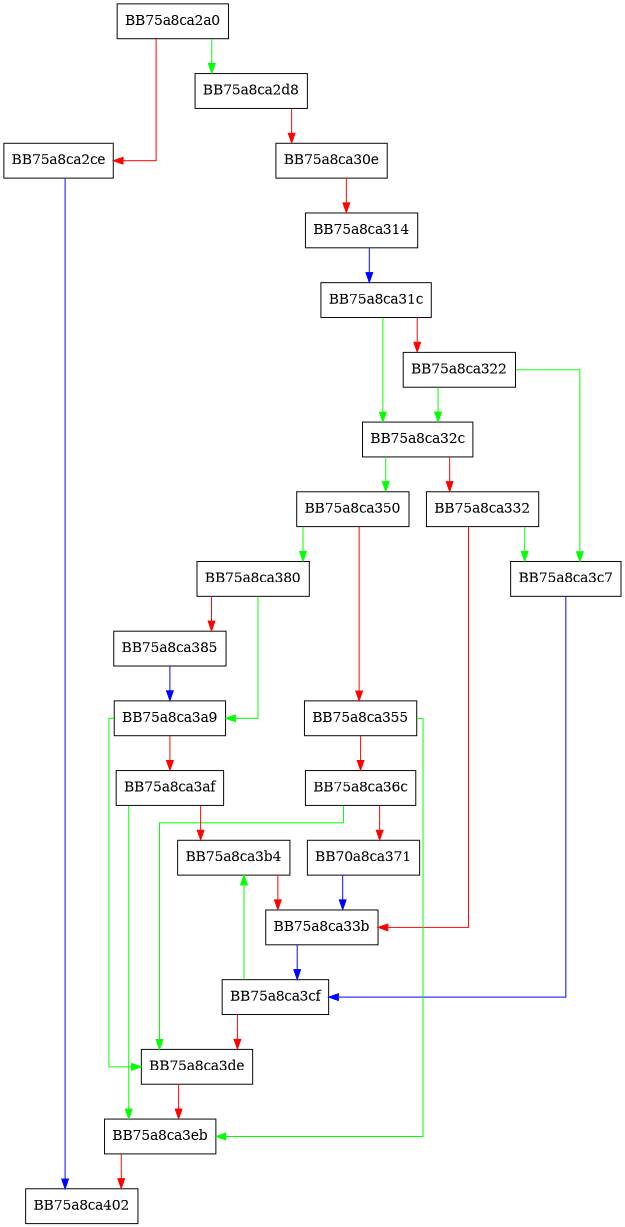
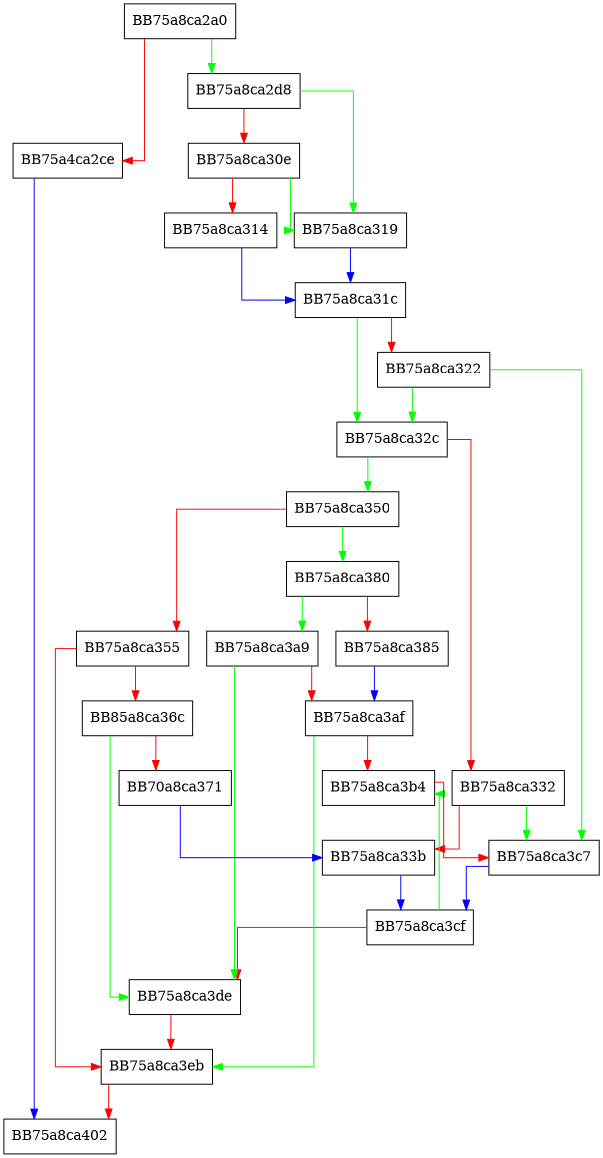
(59, 161) -> (68, 161)
none -> (350, 230)
(170, 678) -> (374, 678)
(361, 788) -> (137, 718)
(278, 888) -> (446, 858)
(423, 1023) -> (55, 865)
